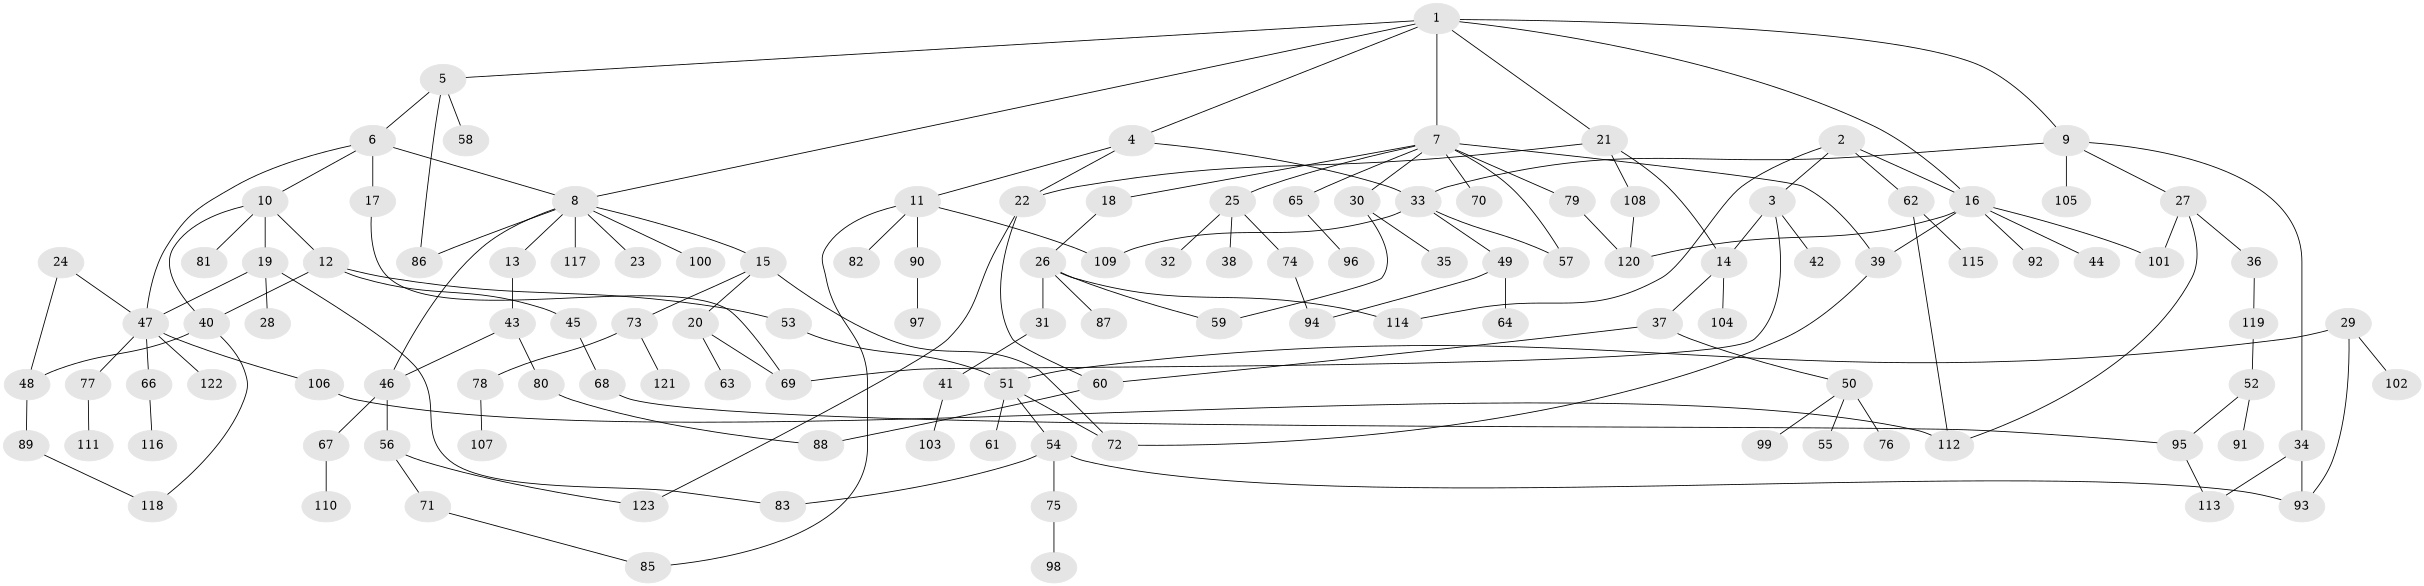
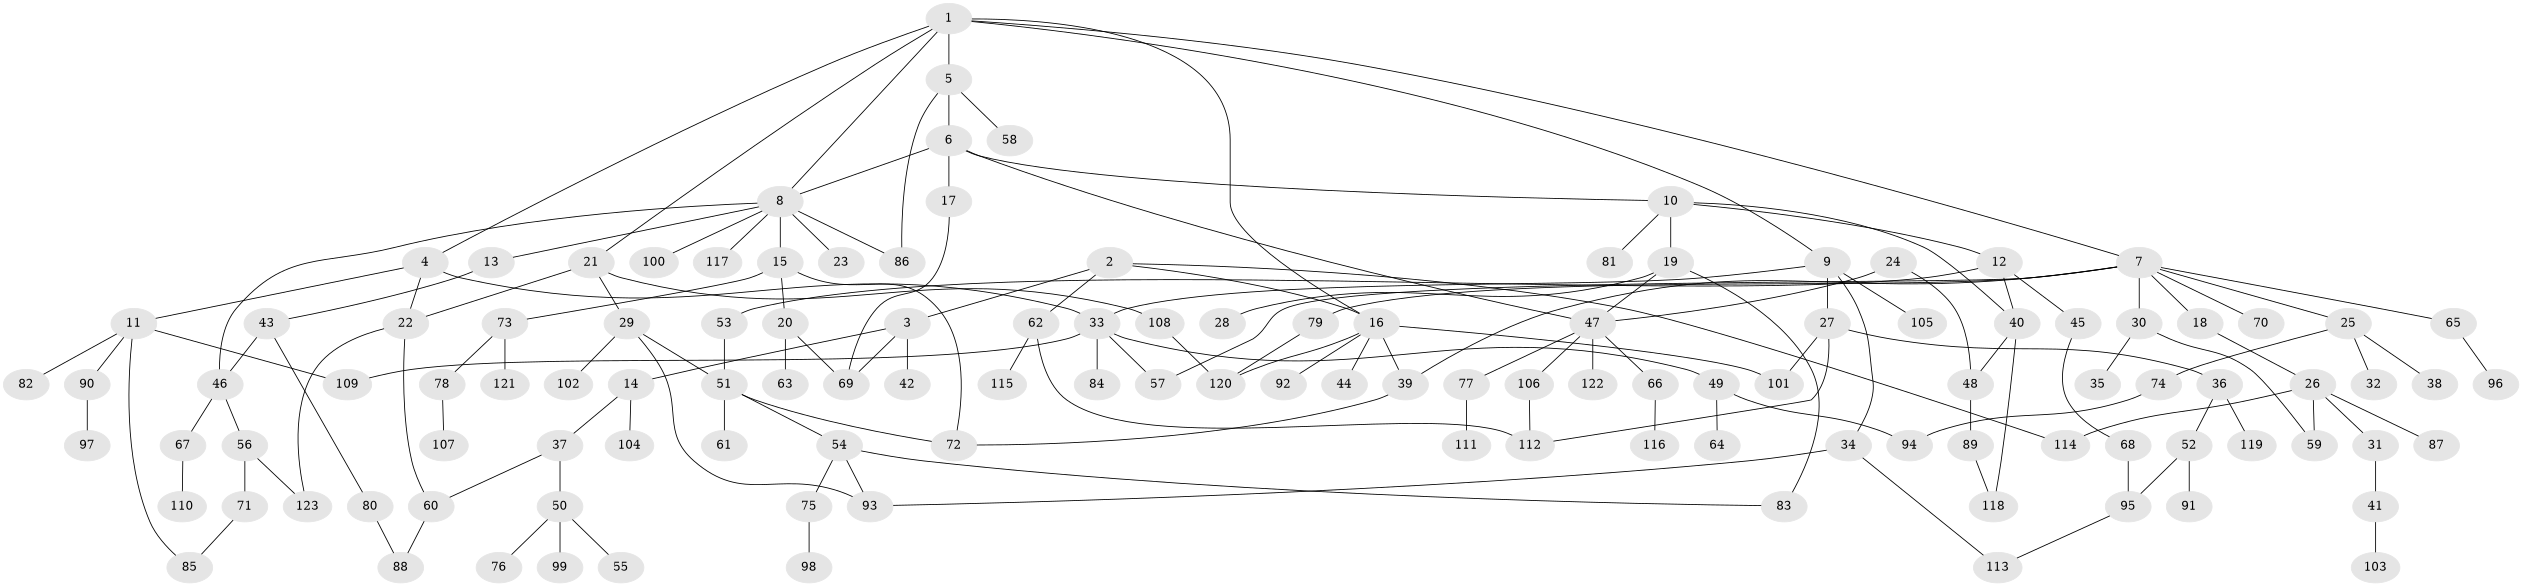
(1675, 194) -> (608, 291)
(2253, 354) -> (2204, 415)
none -> (1097, 385)
